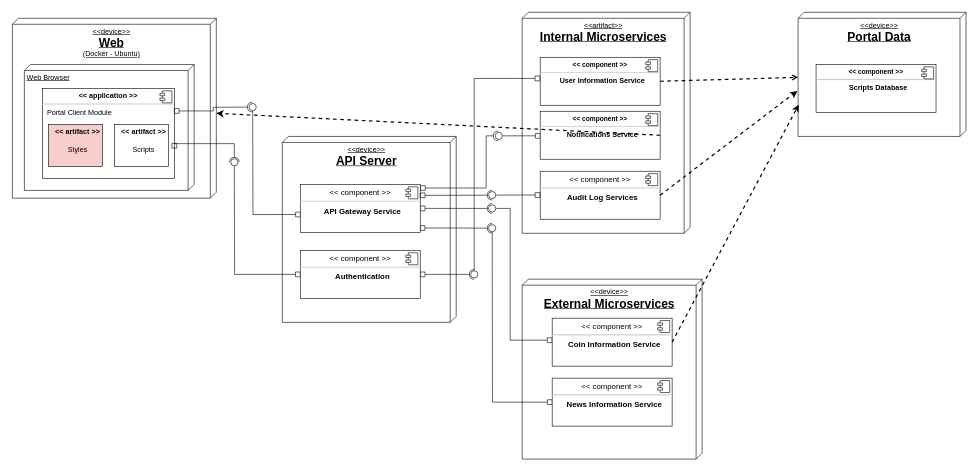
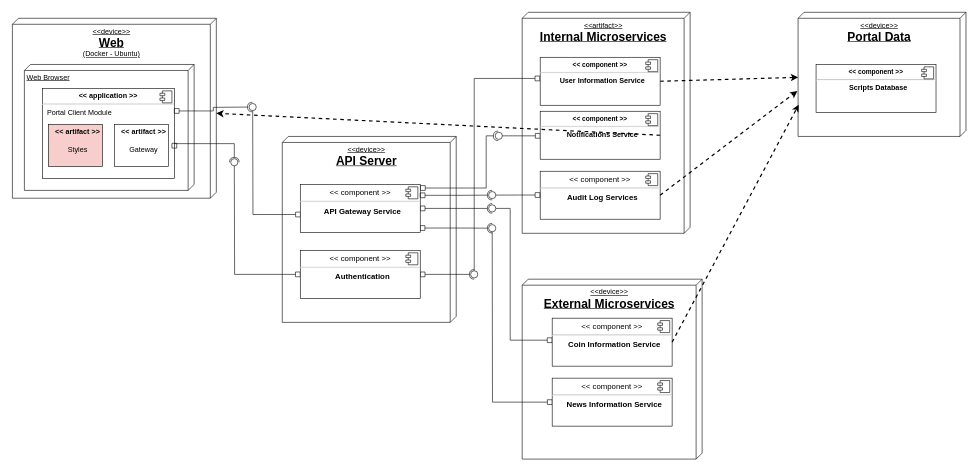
(792, 78) -> (791, 78)
(140, 125) -> (140, 125)
